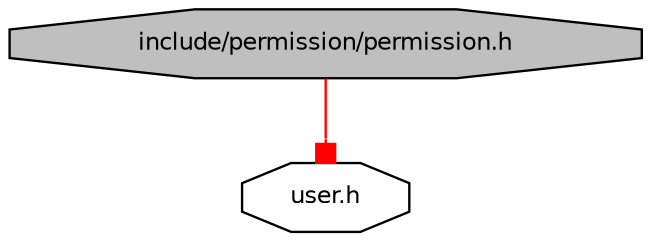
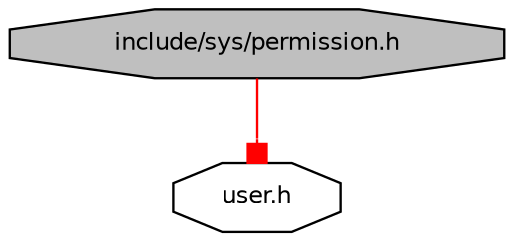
(326, 44) -> (257, 44)
